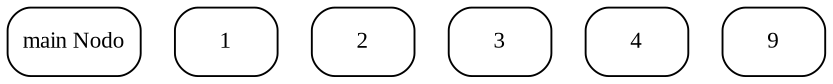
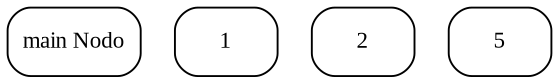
(500, 42) -> none
(637, 42) -> none
(774, 42) -> (500, 42)
